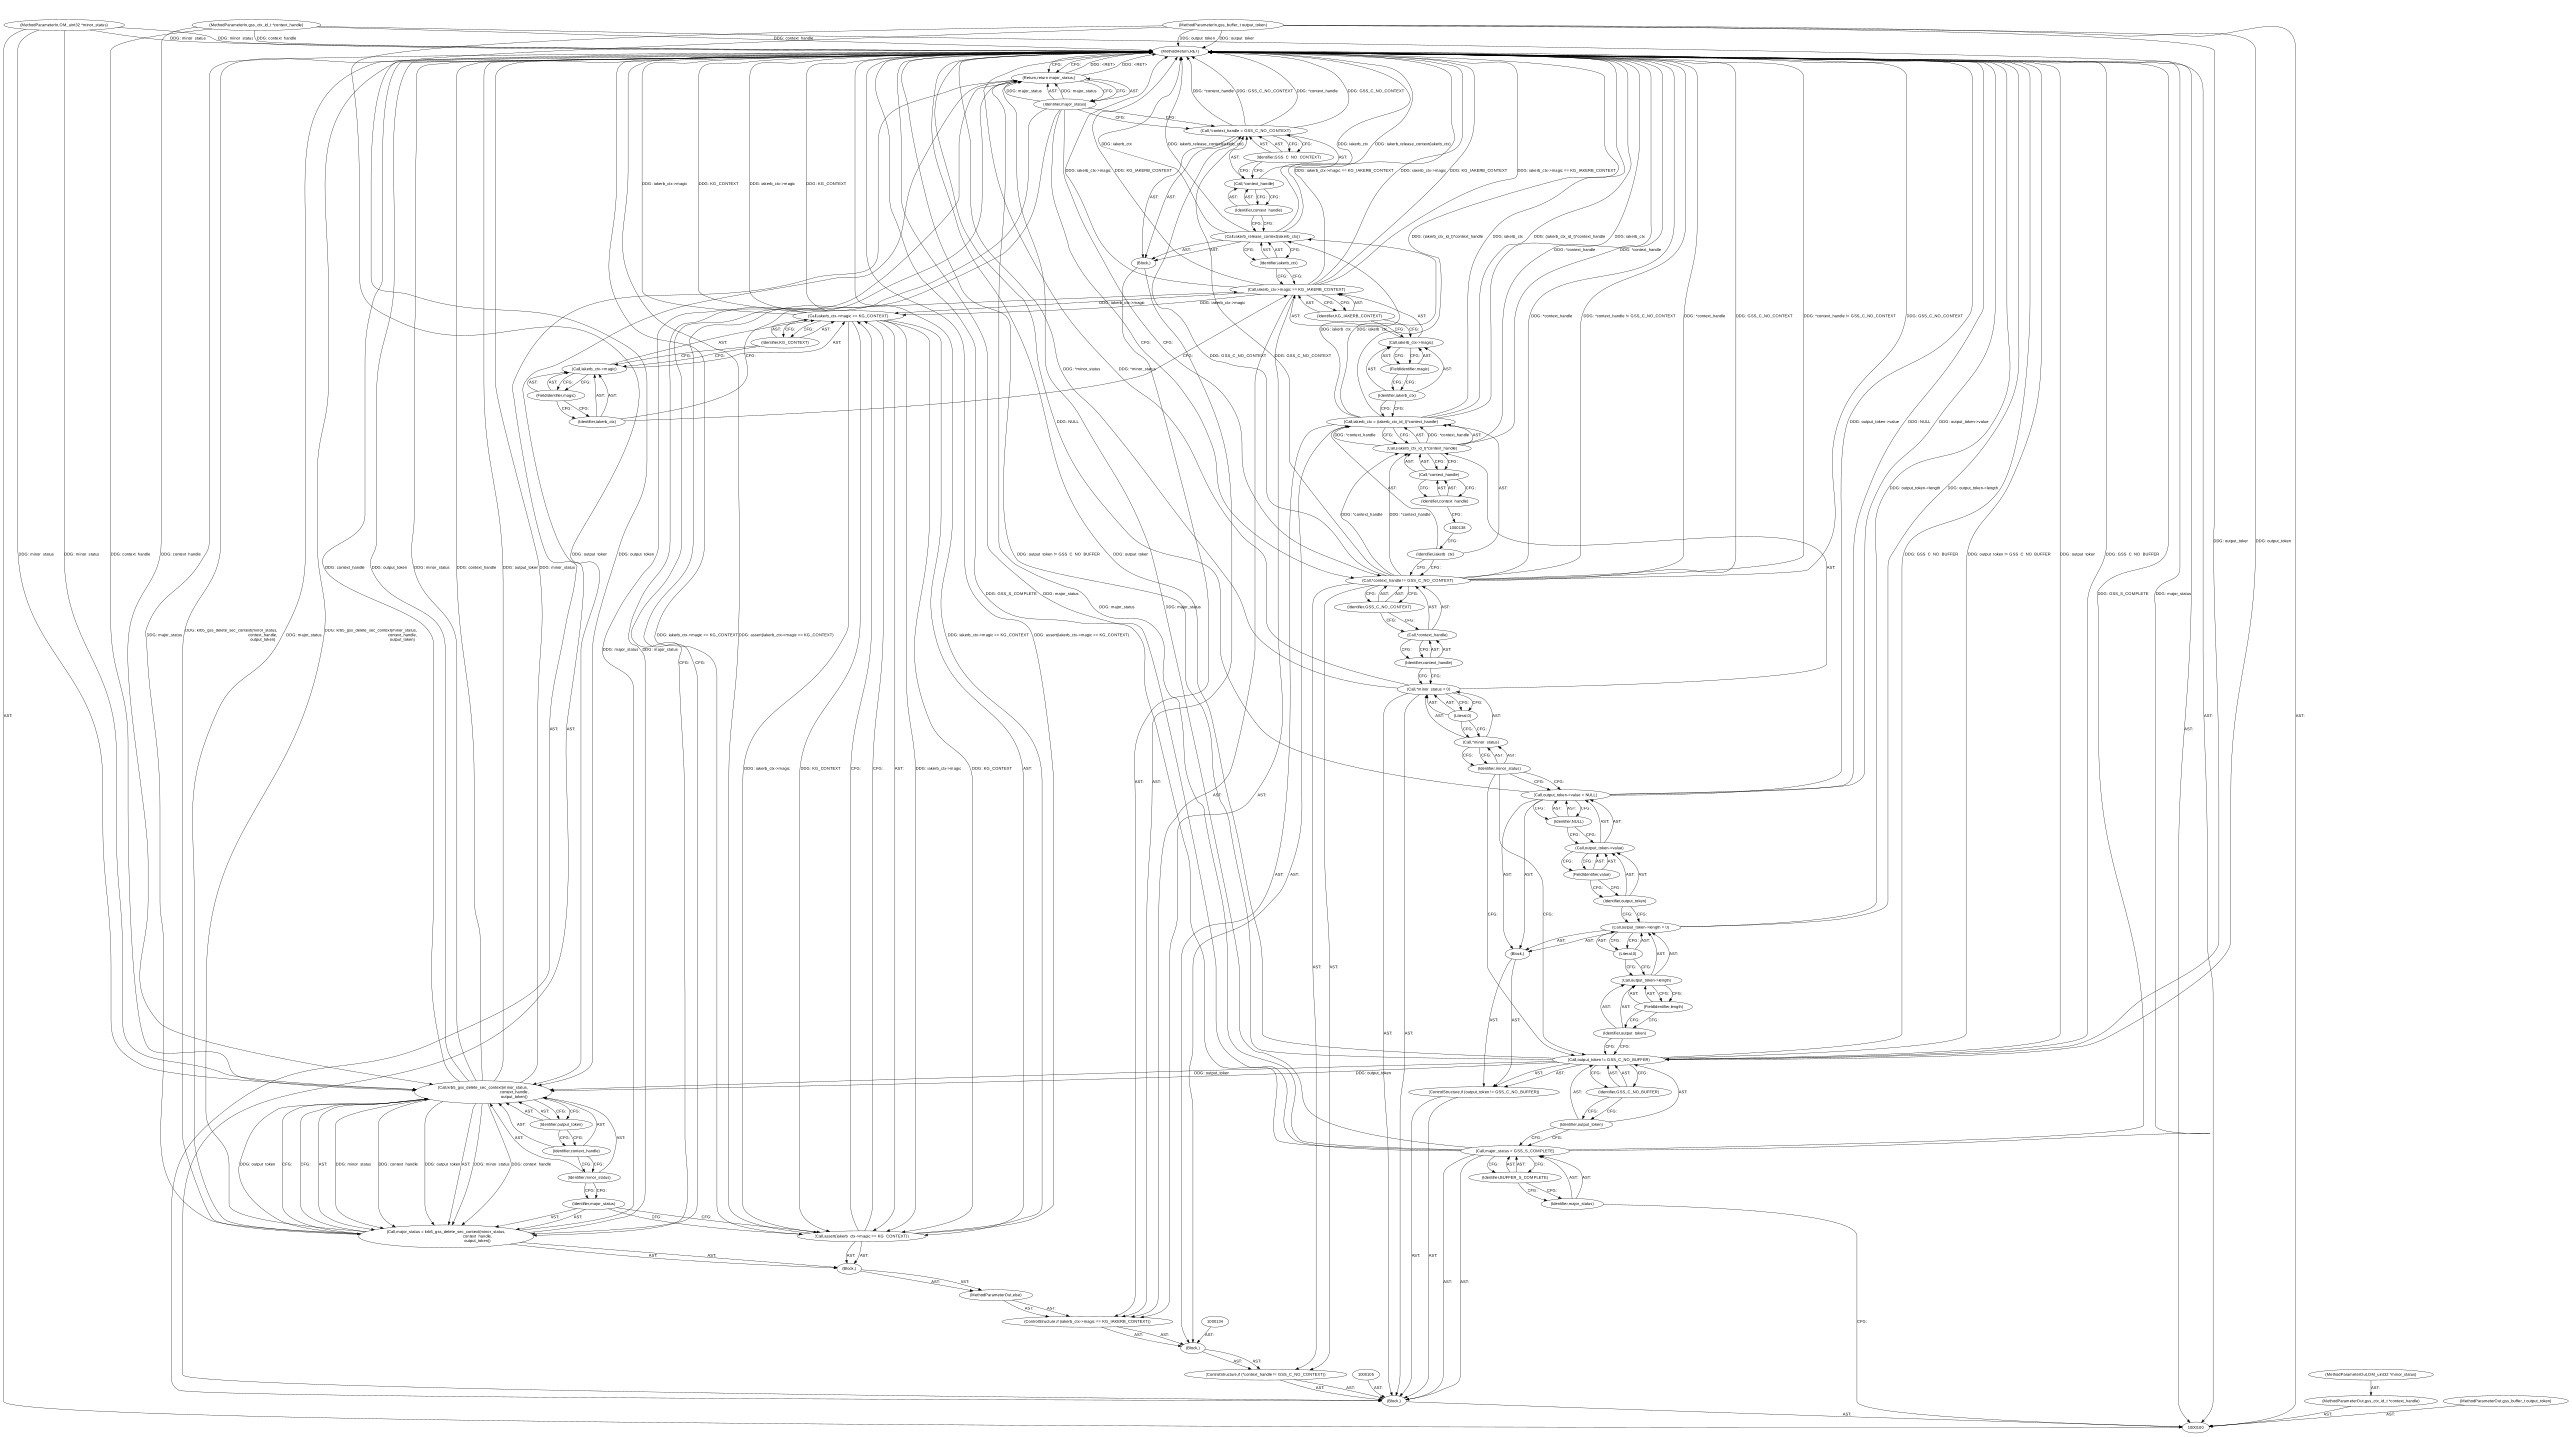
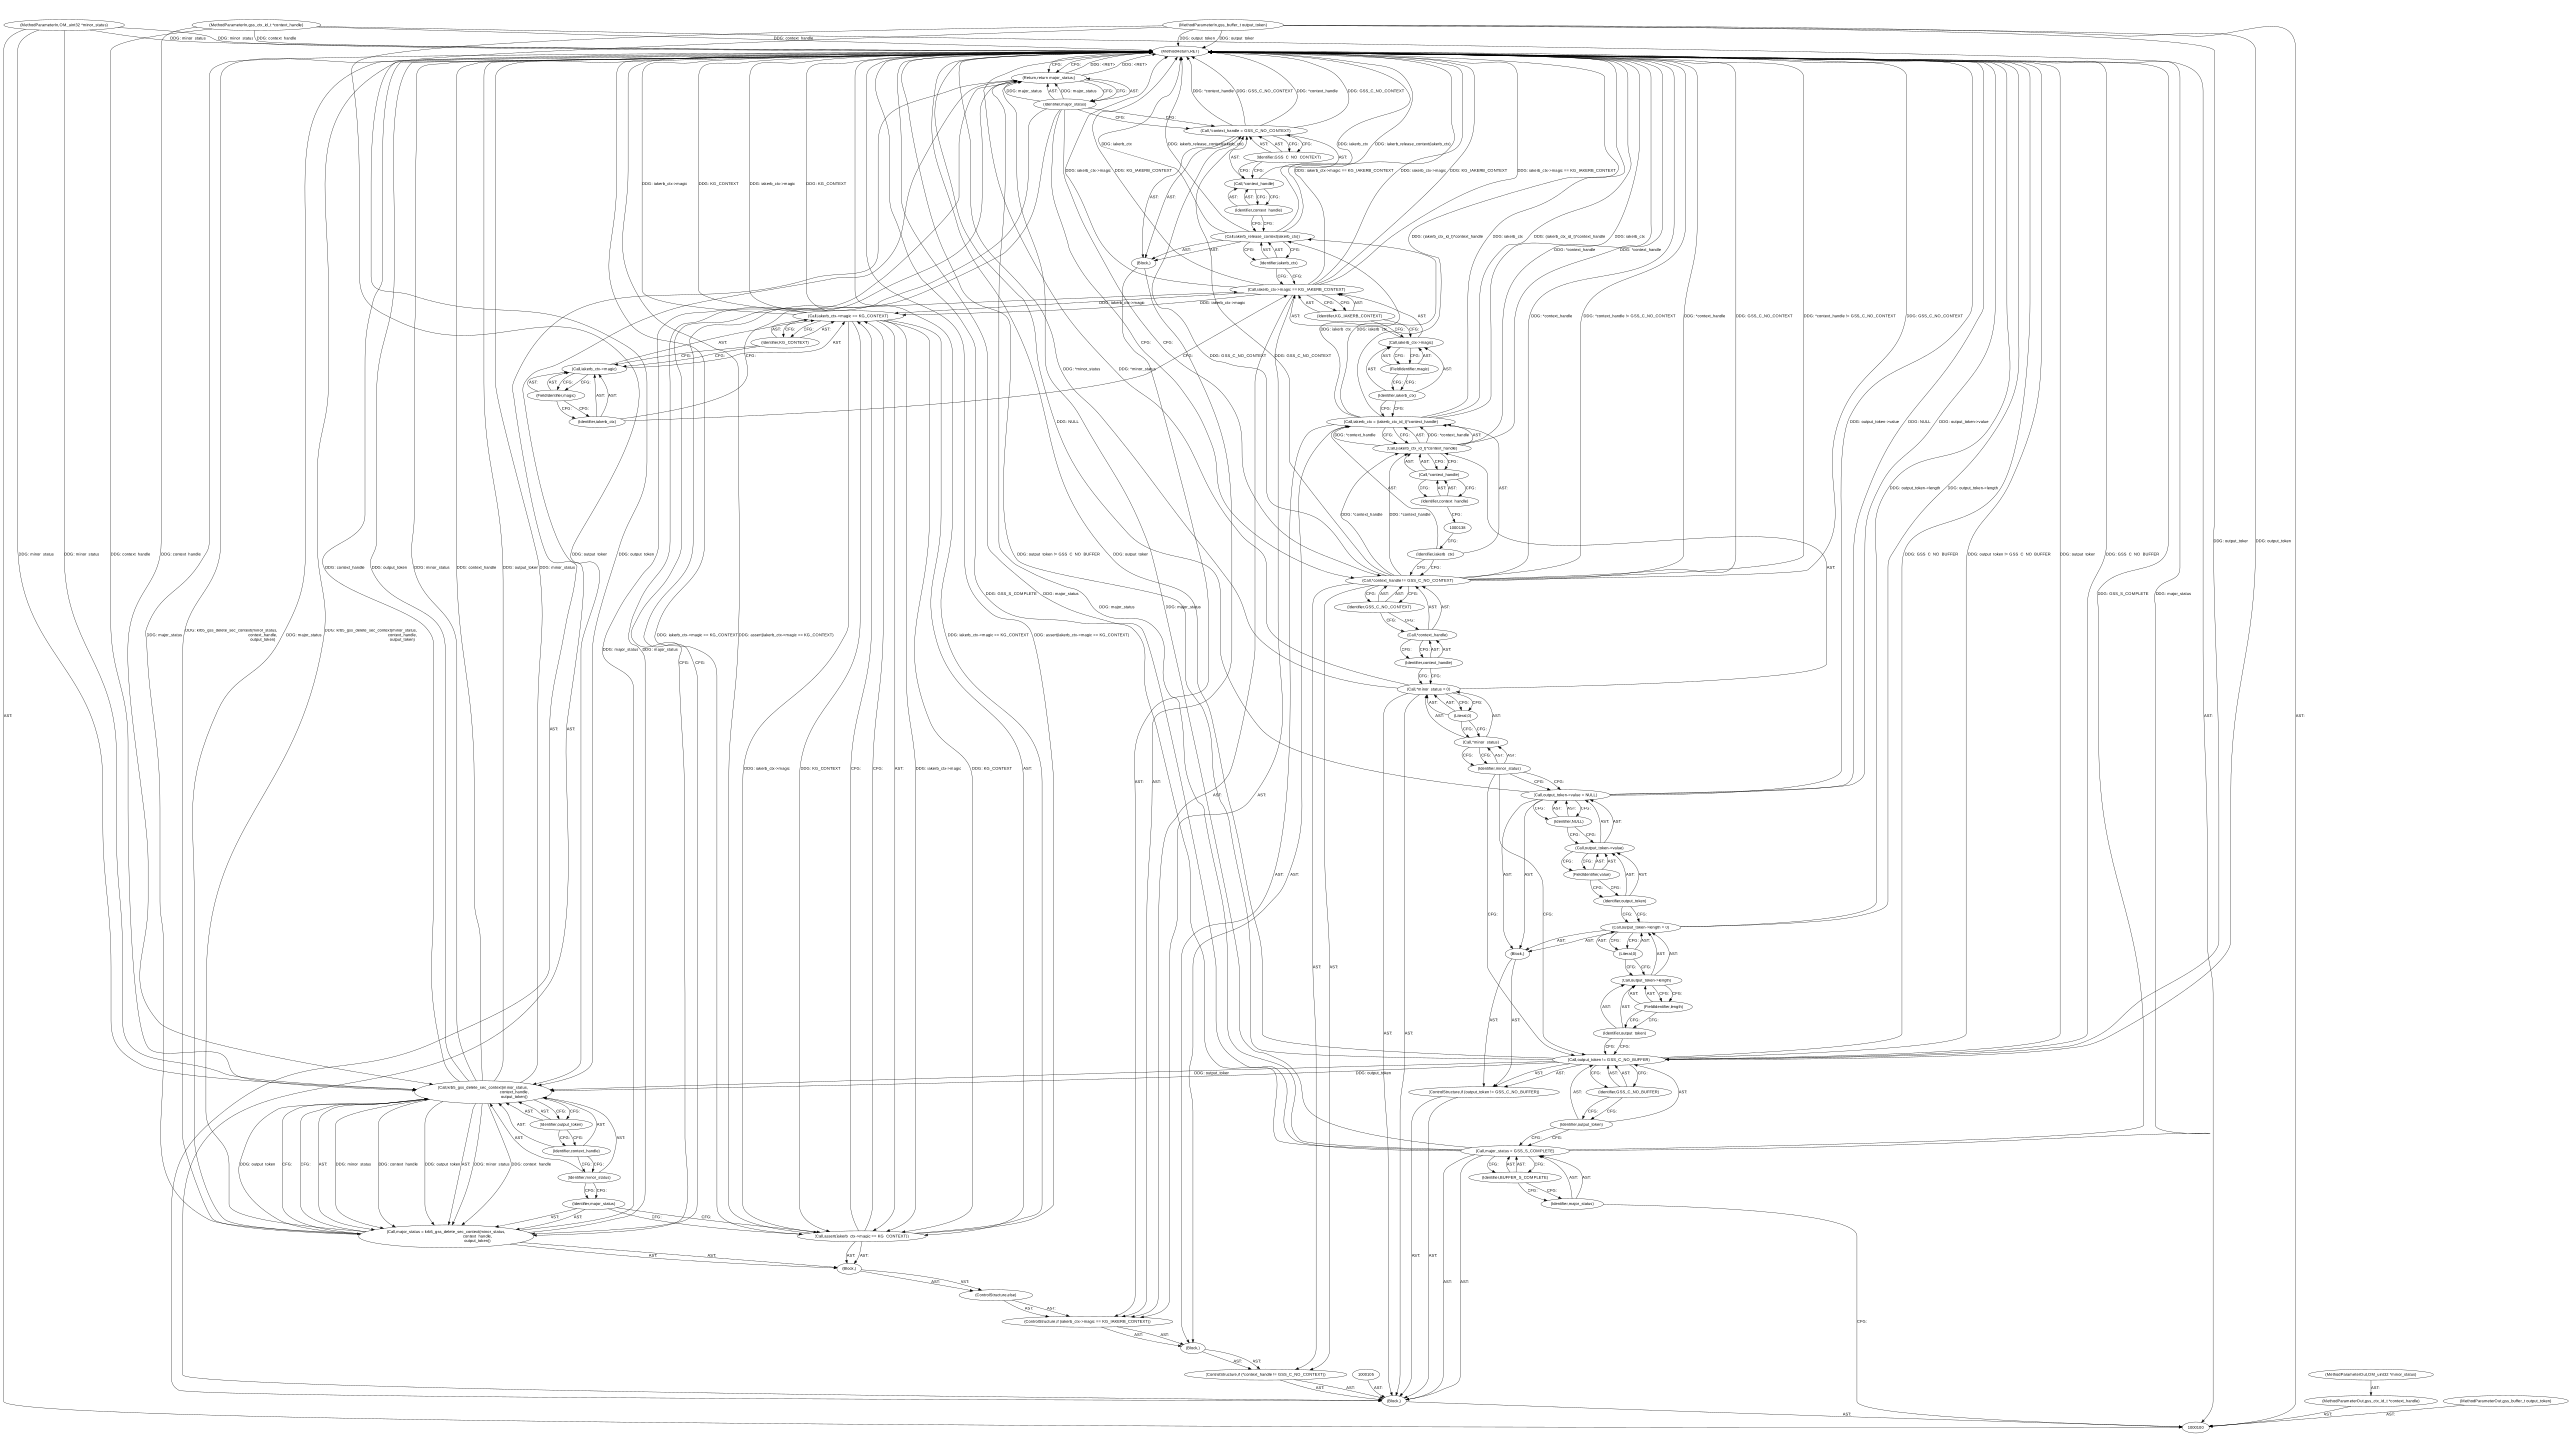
(2192, 255) -> none
(996, 1295) -> (996, 1295)
(1215, 1322) -> none
